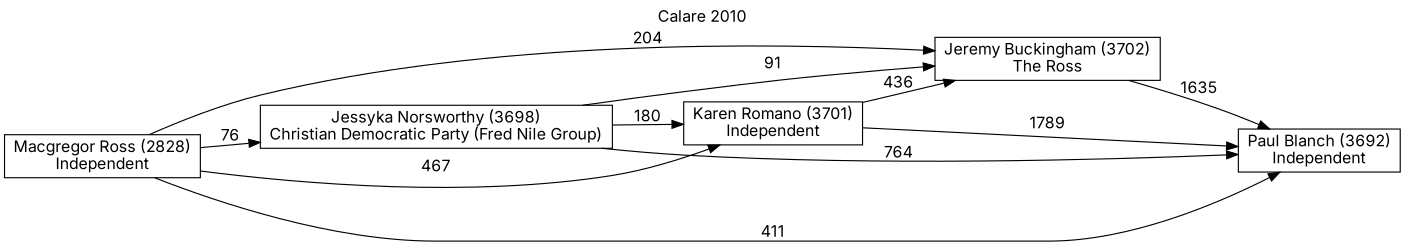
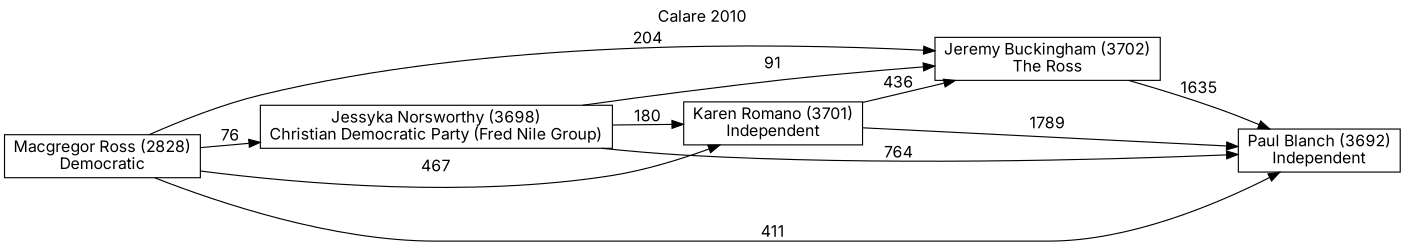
(102, 156) -> (102, 156)
